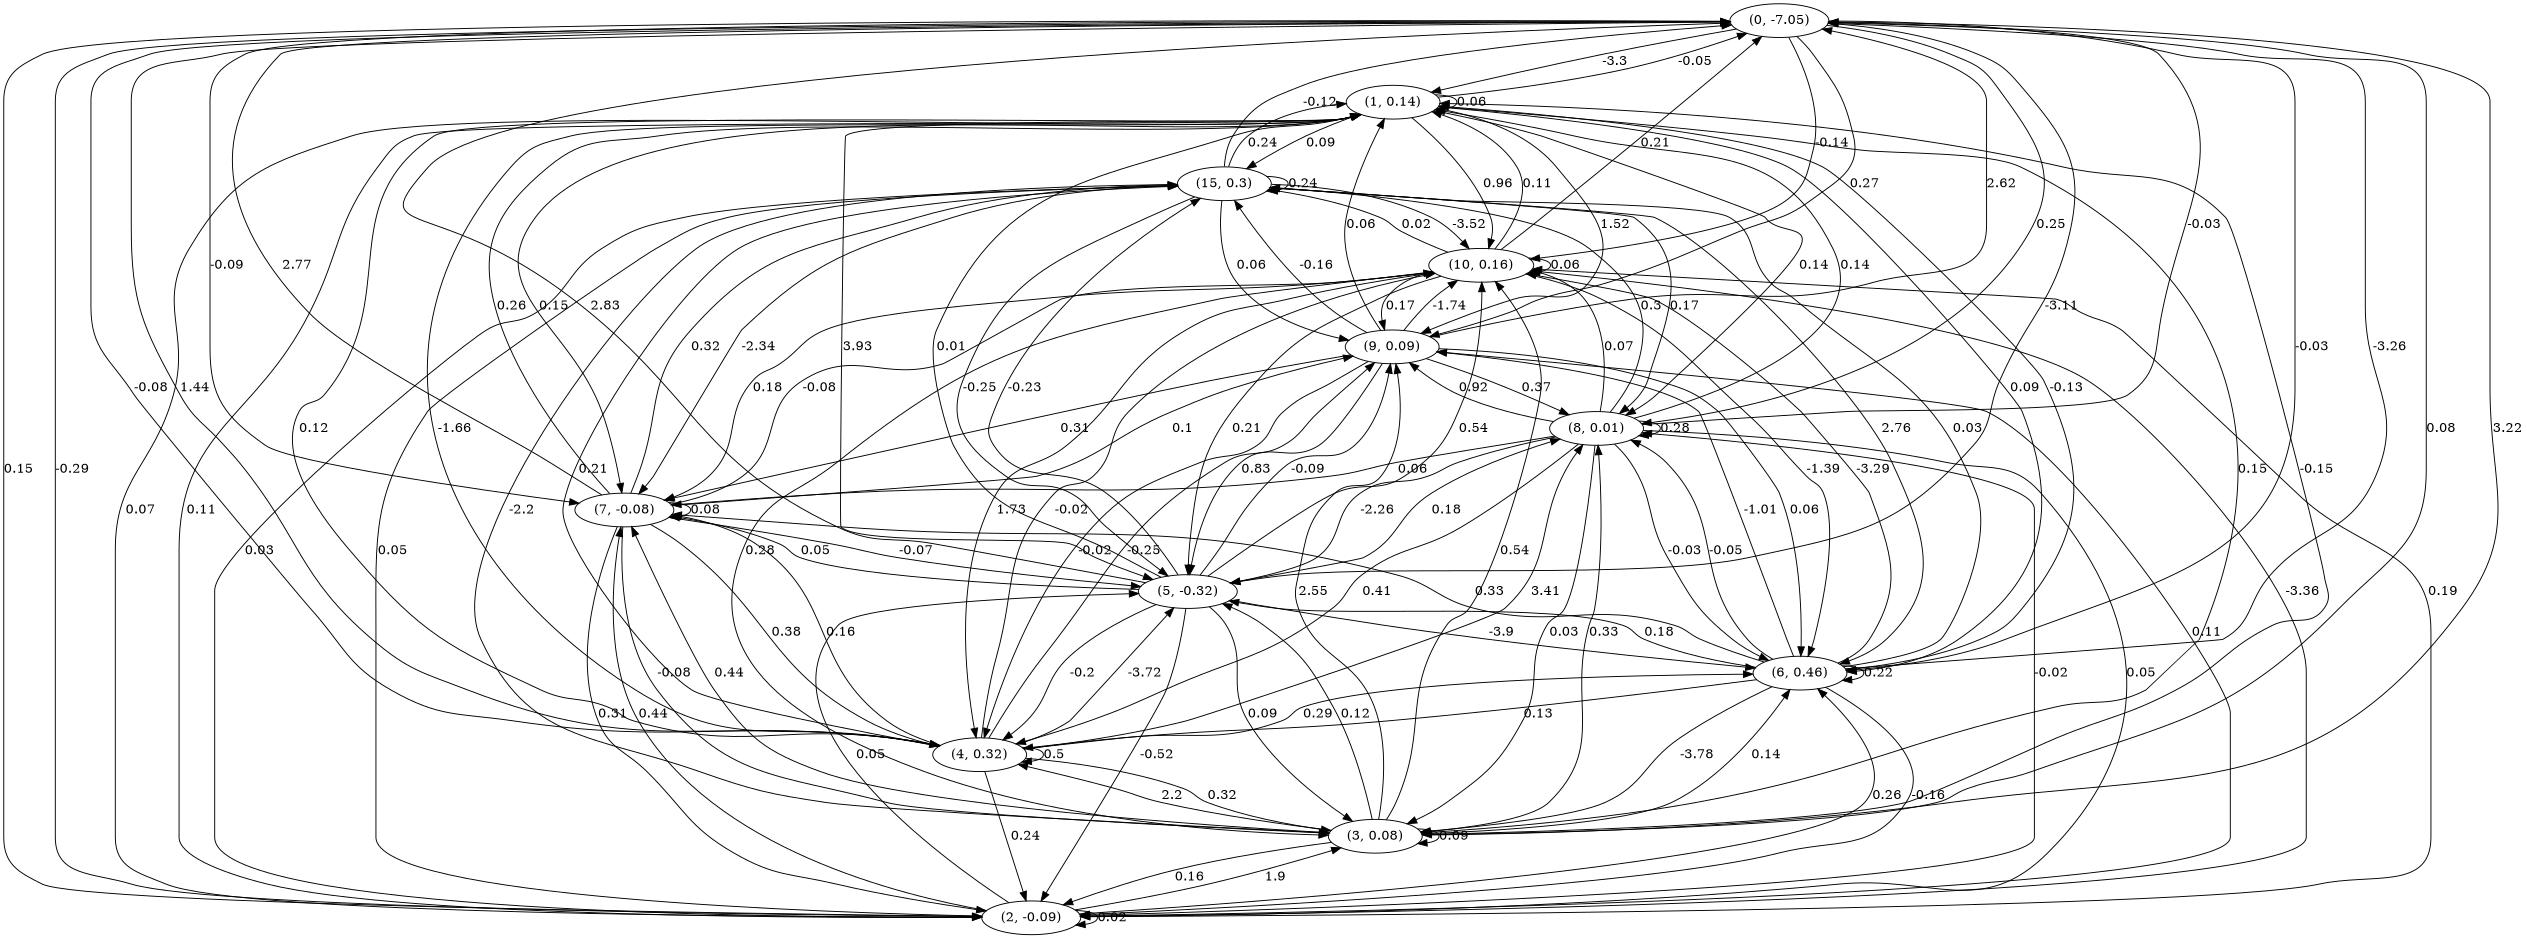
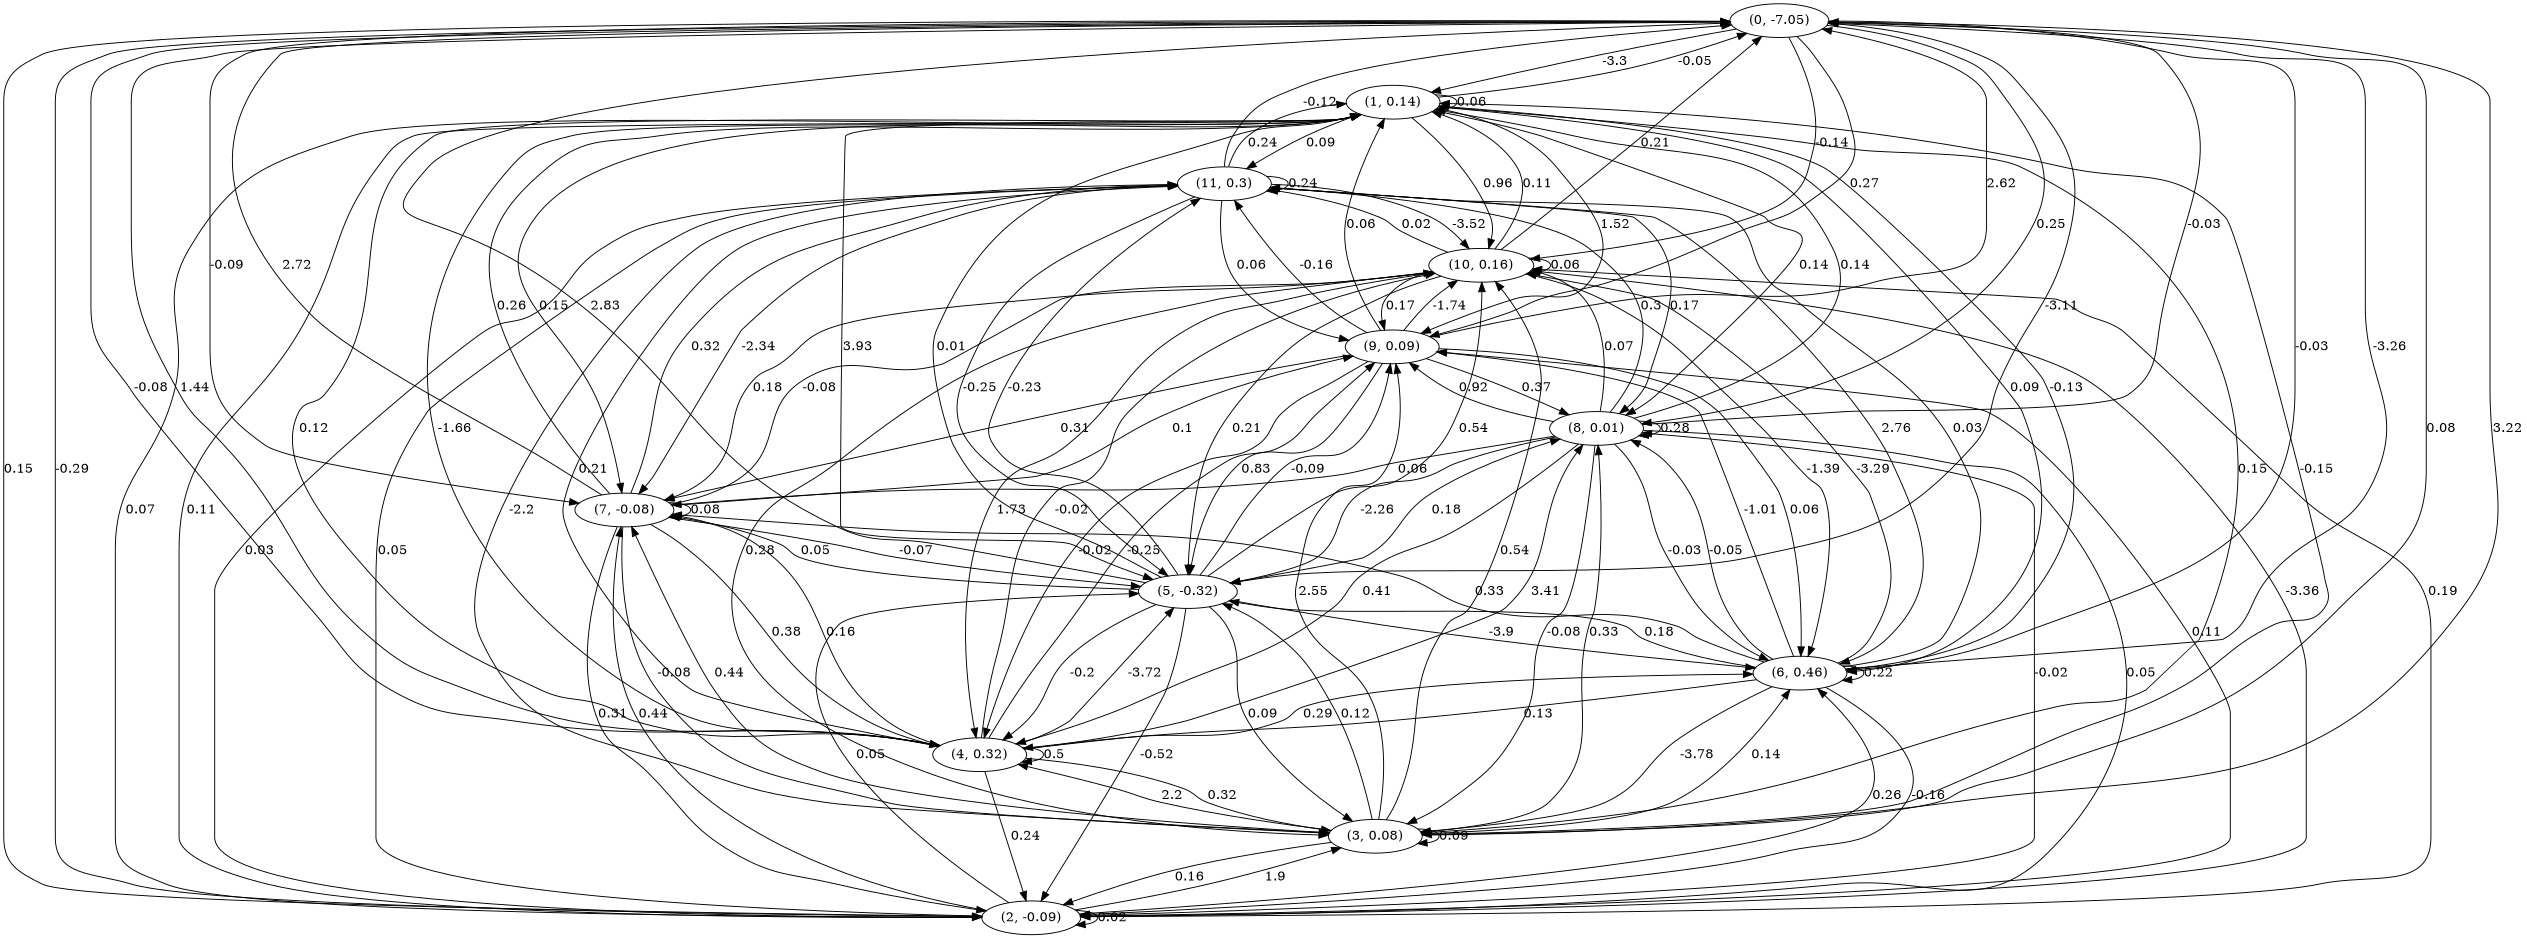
(1224, 184) -> (1224, 184)
(297, 265) -> (297, 265)
(1564, 632) -> (1564, 632)
